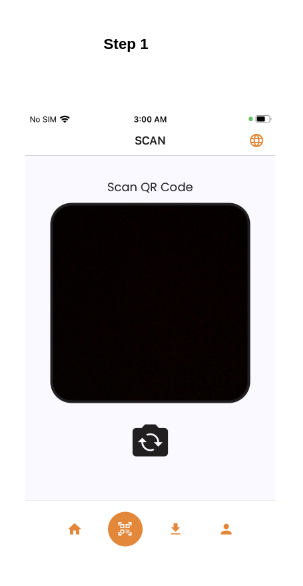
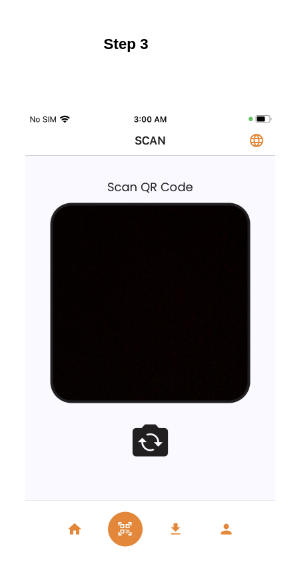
(126, 44) -> (126, 44)
